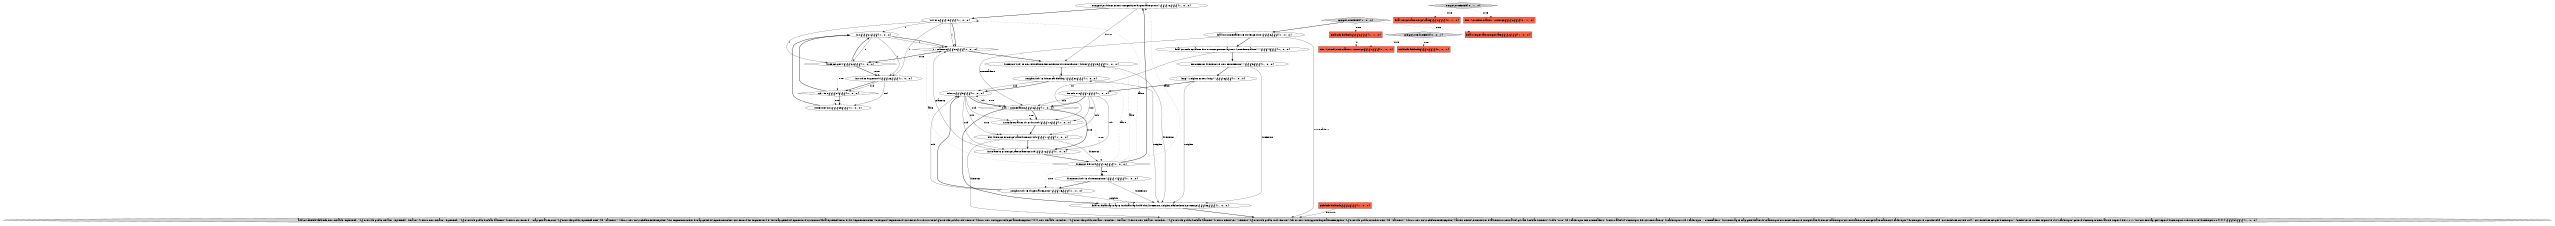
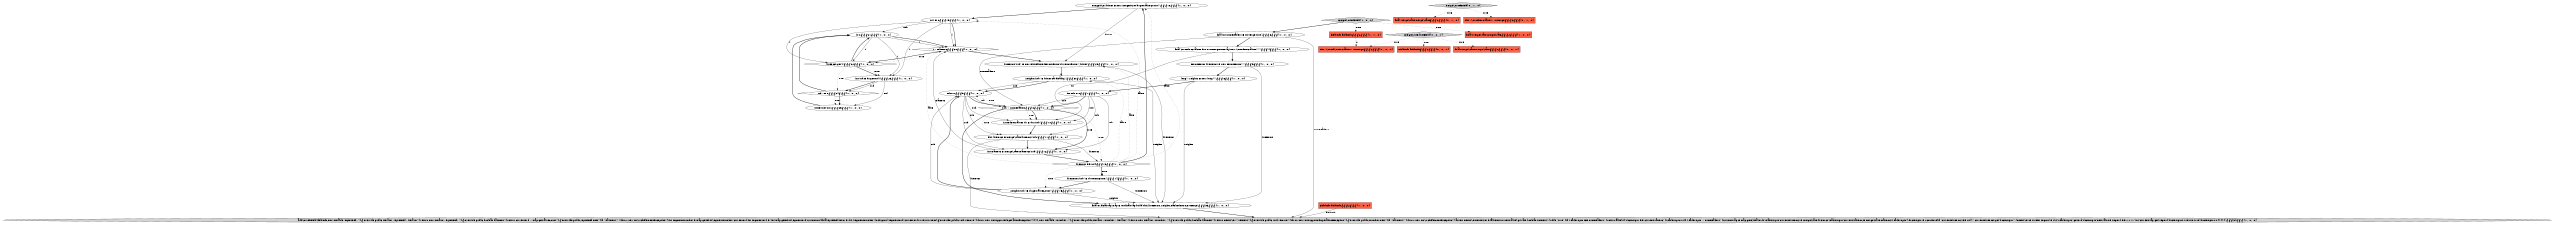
(906, 27) -> (906, 27)
none -> (1487, 49)
